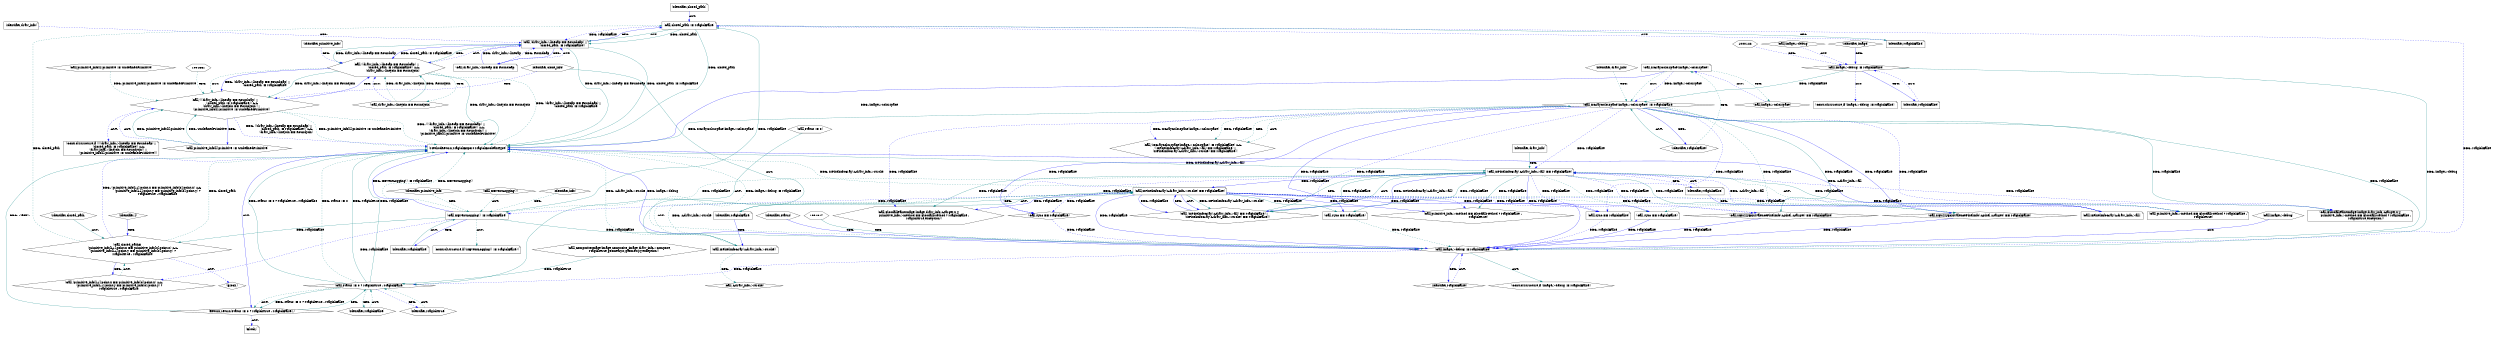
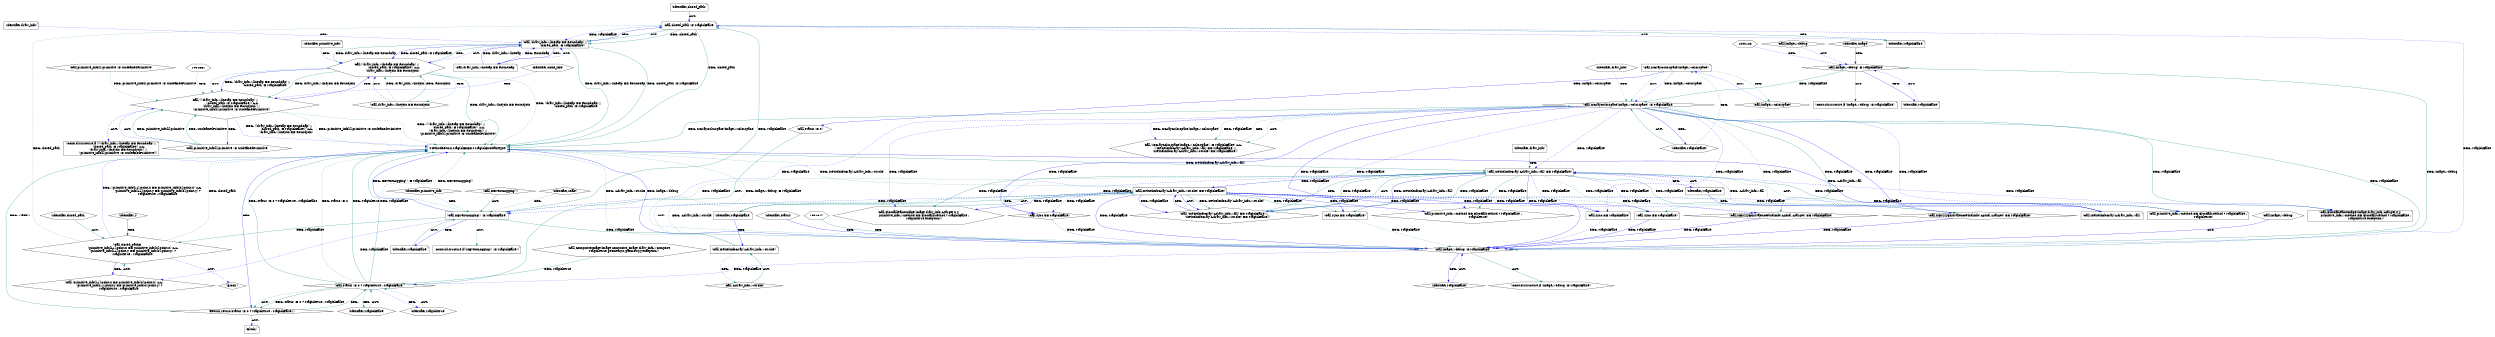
(1079, 87) -> (1244, 99)
none -> (1036, 120)
(804, 190) -> (763, 269)
(565, 191) -> (565, 191)
(490, 202) -> (490, 202)
(247, 216) -> (247, 216)
